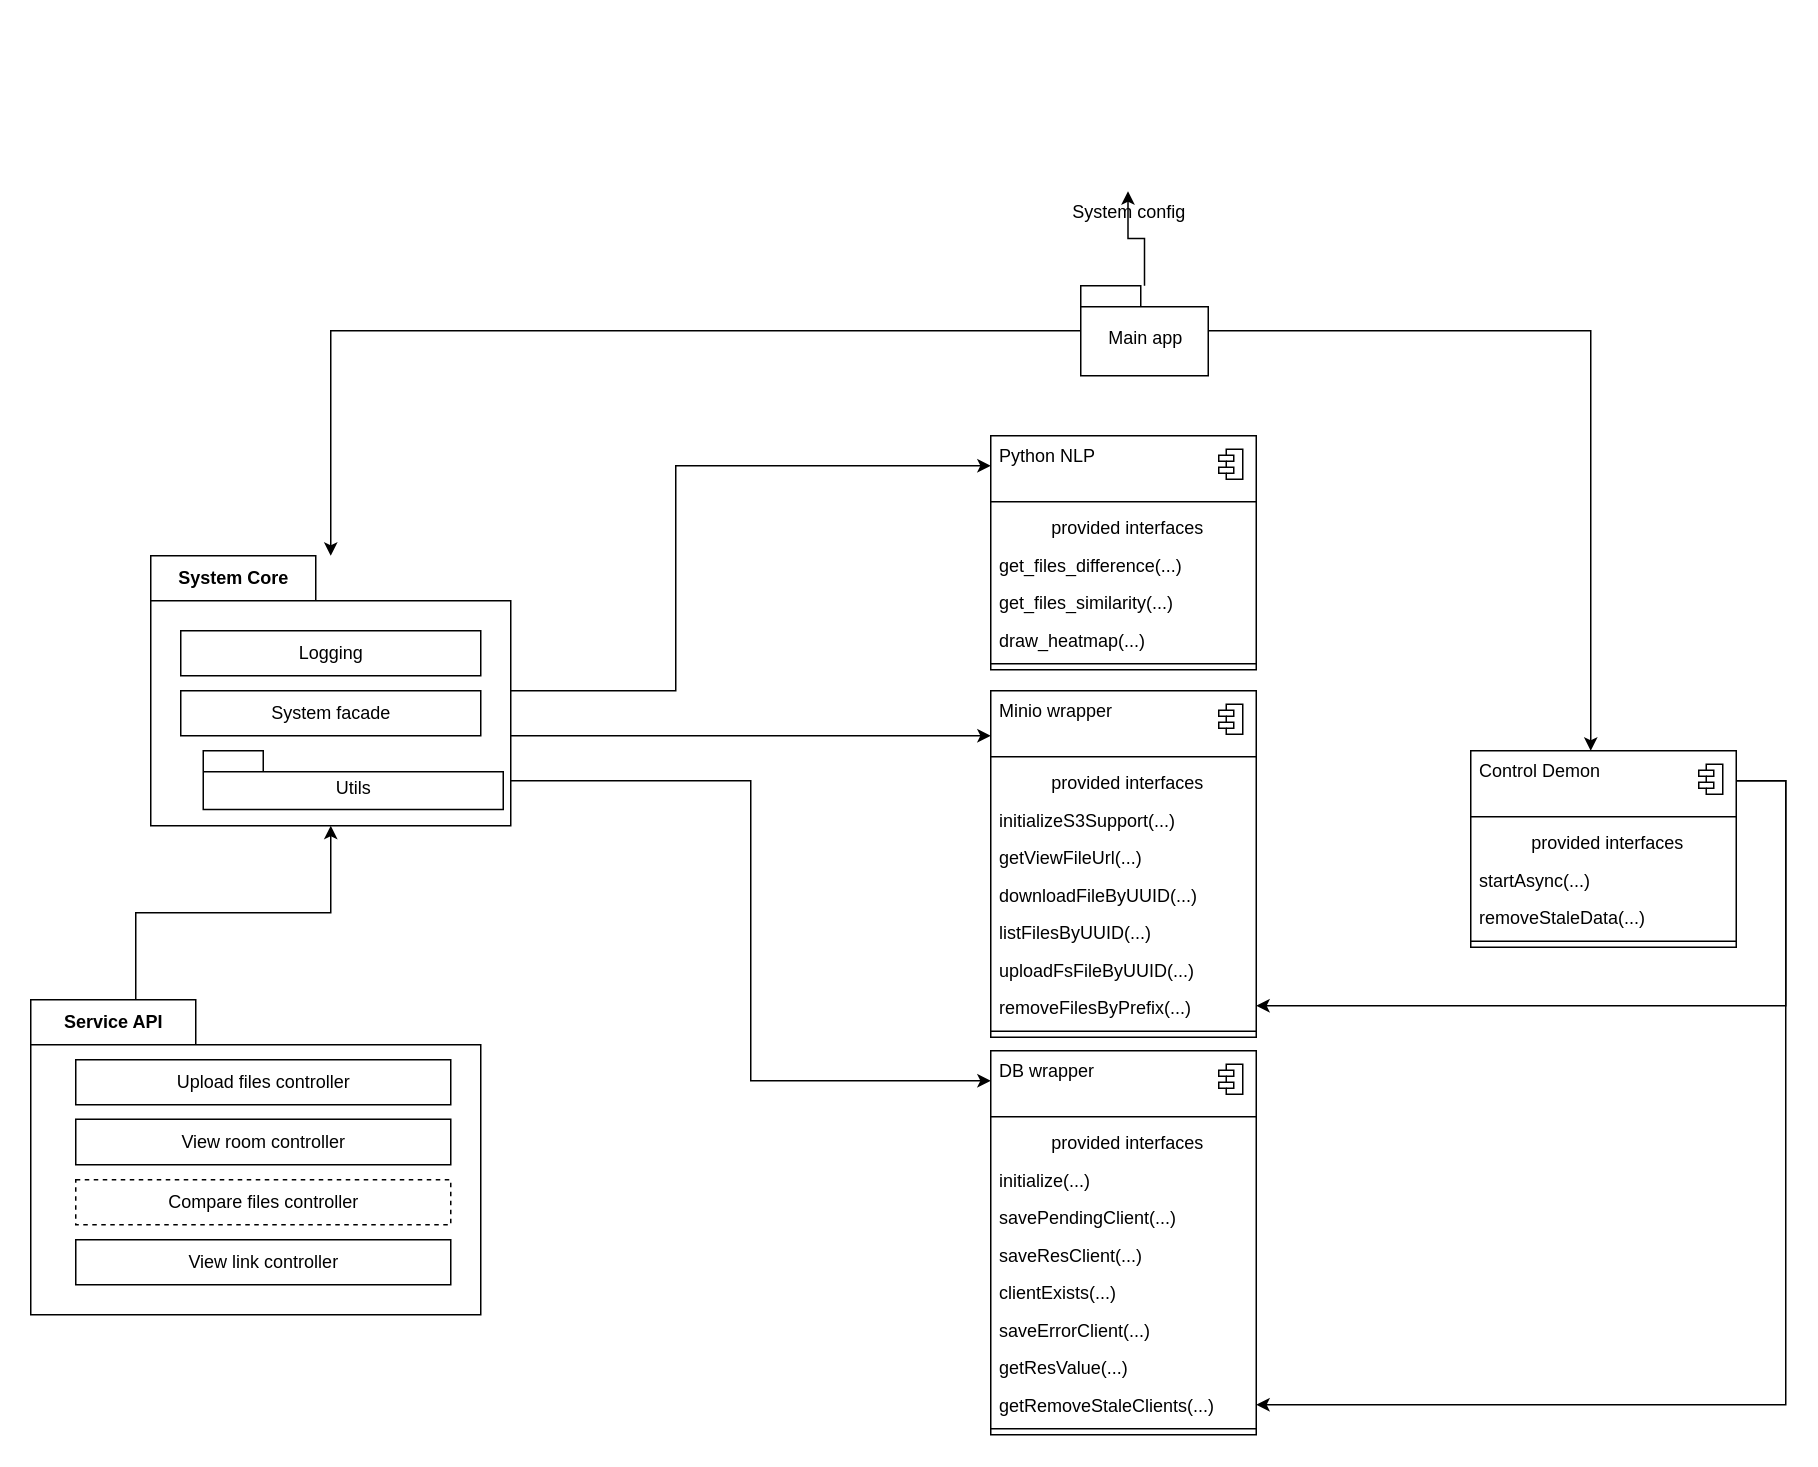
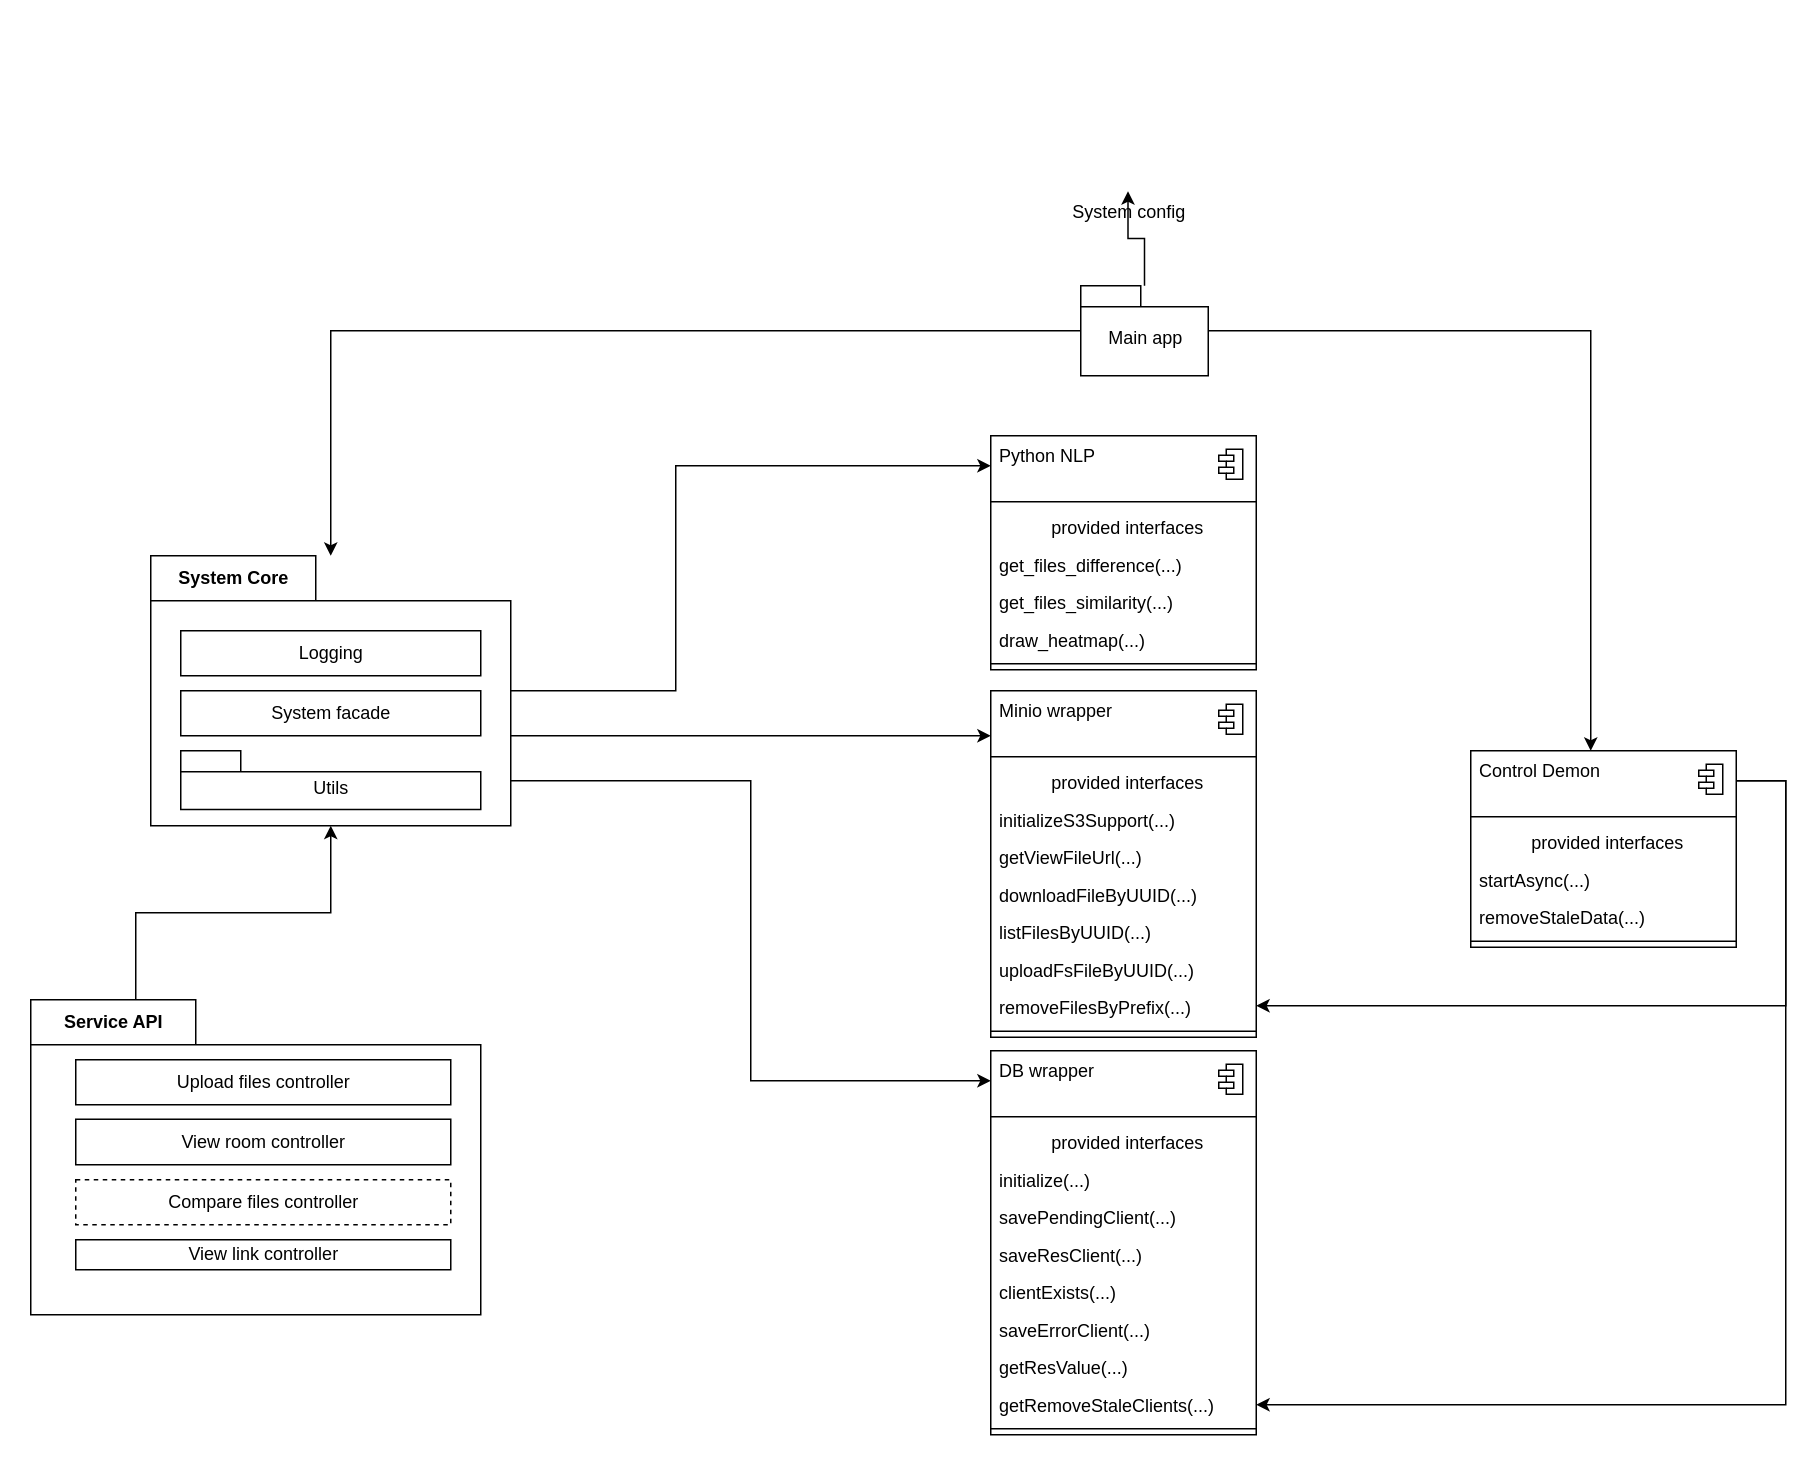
(353, 780) -> (331, 780)
(263, 1262) -> (263, 1255)
